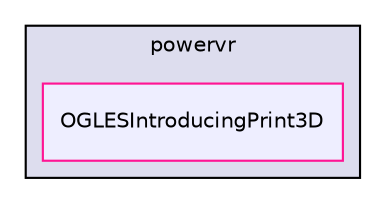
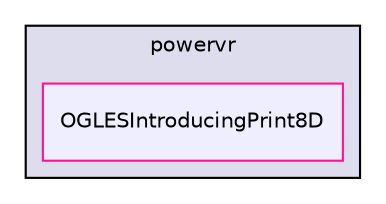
(193, 122) -> (193, 122)
